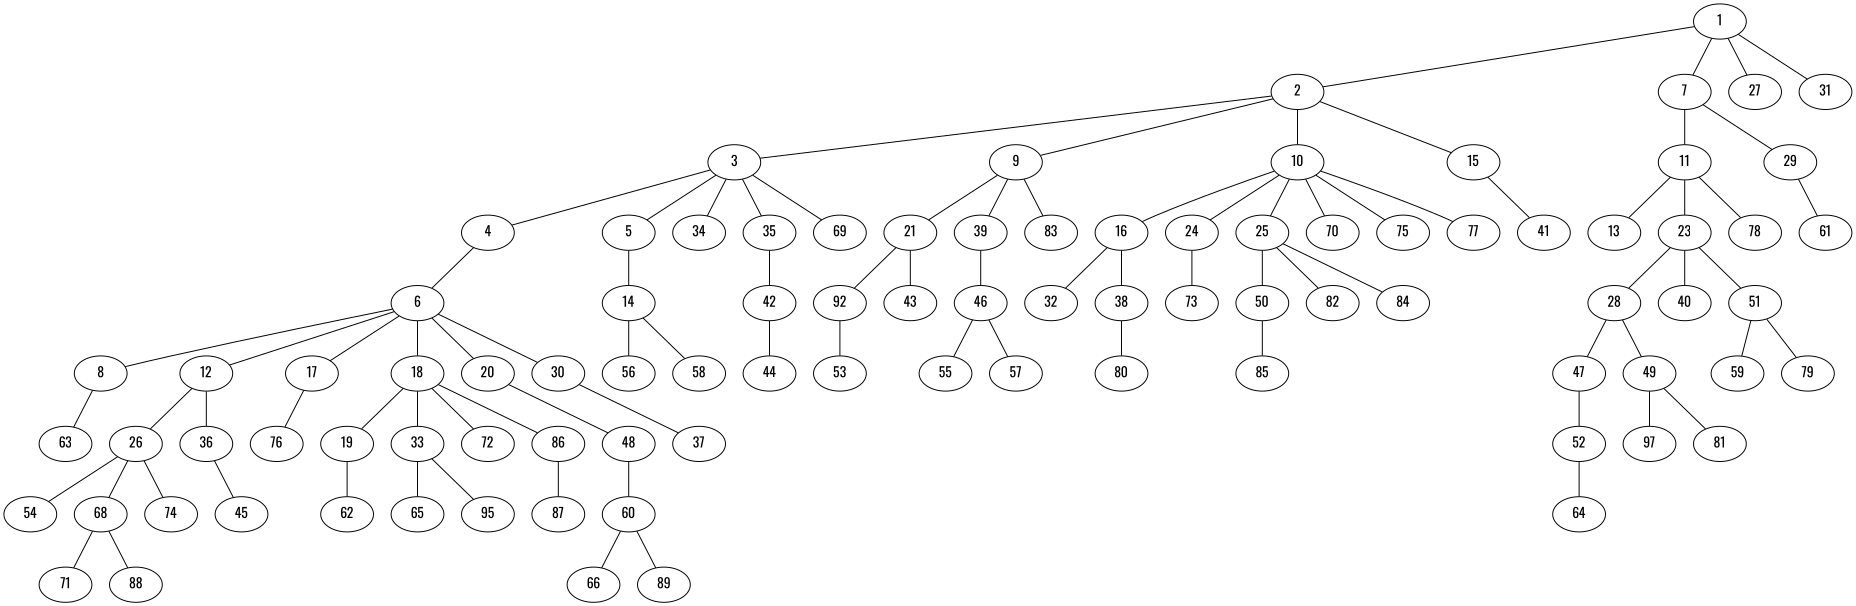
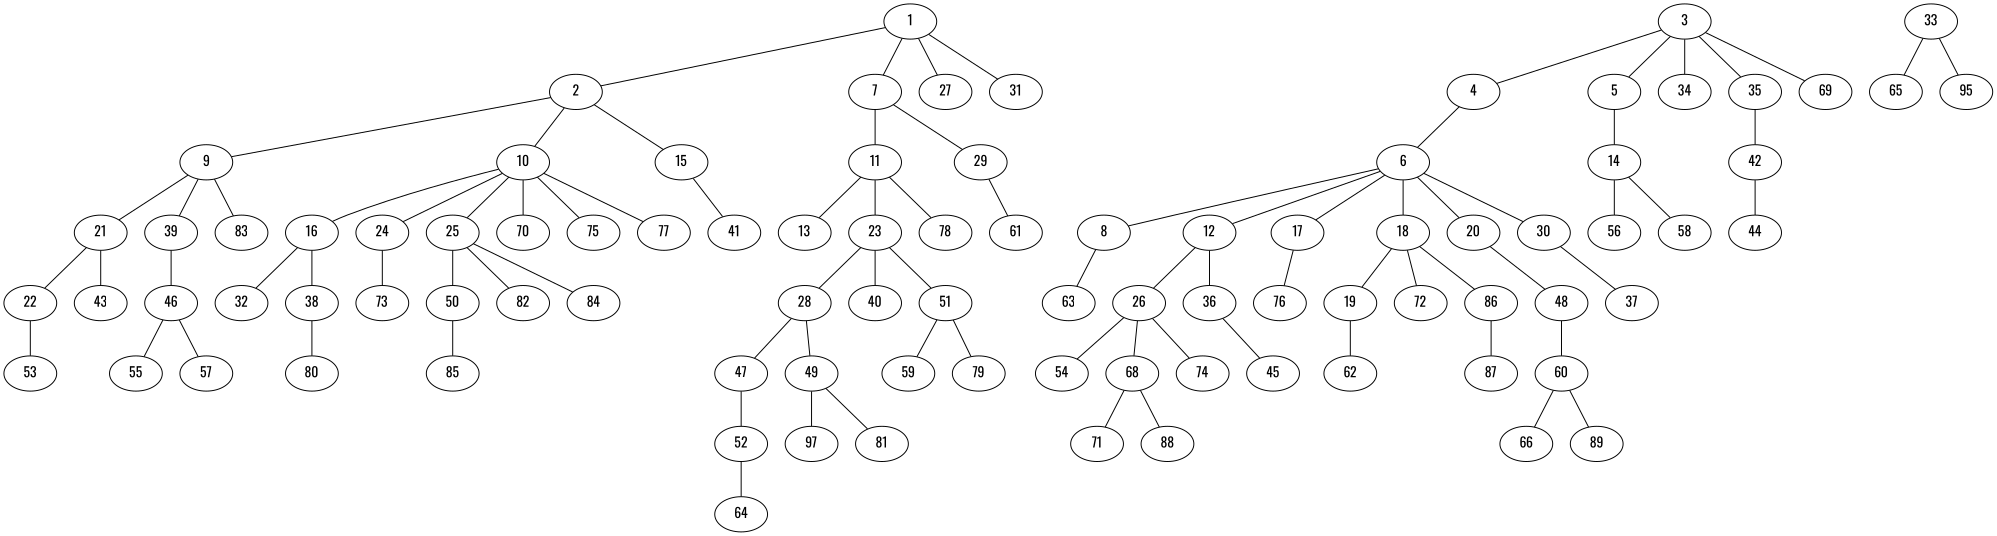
(1016, 127) -> none
(840, 303) -> (30, 303)
(418, 409) -> none
